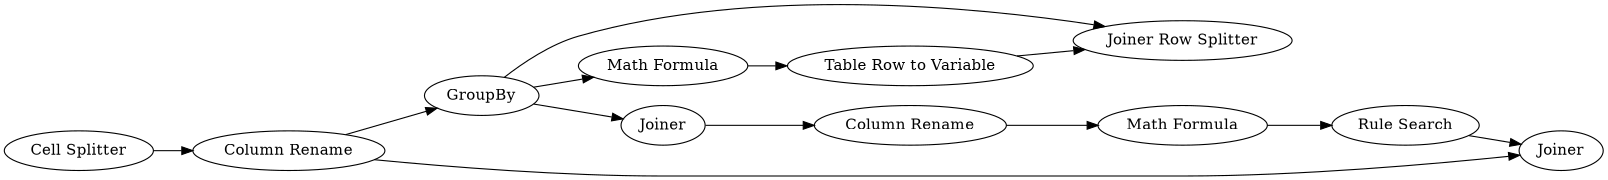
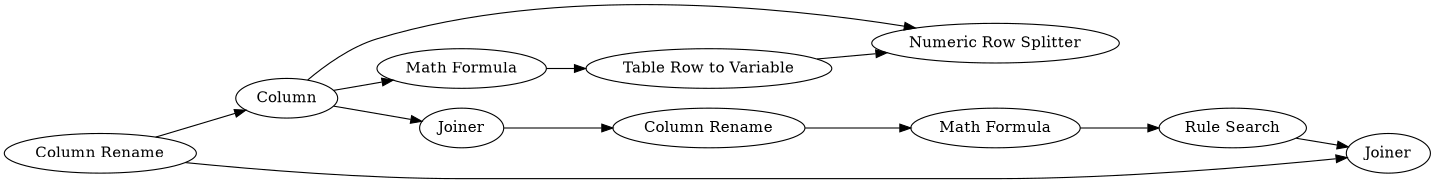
(1183, 41) -> (996, 43)
(482, 96) -> (287, 98)
(79, 151) -> none
